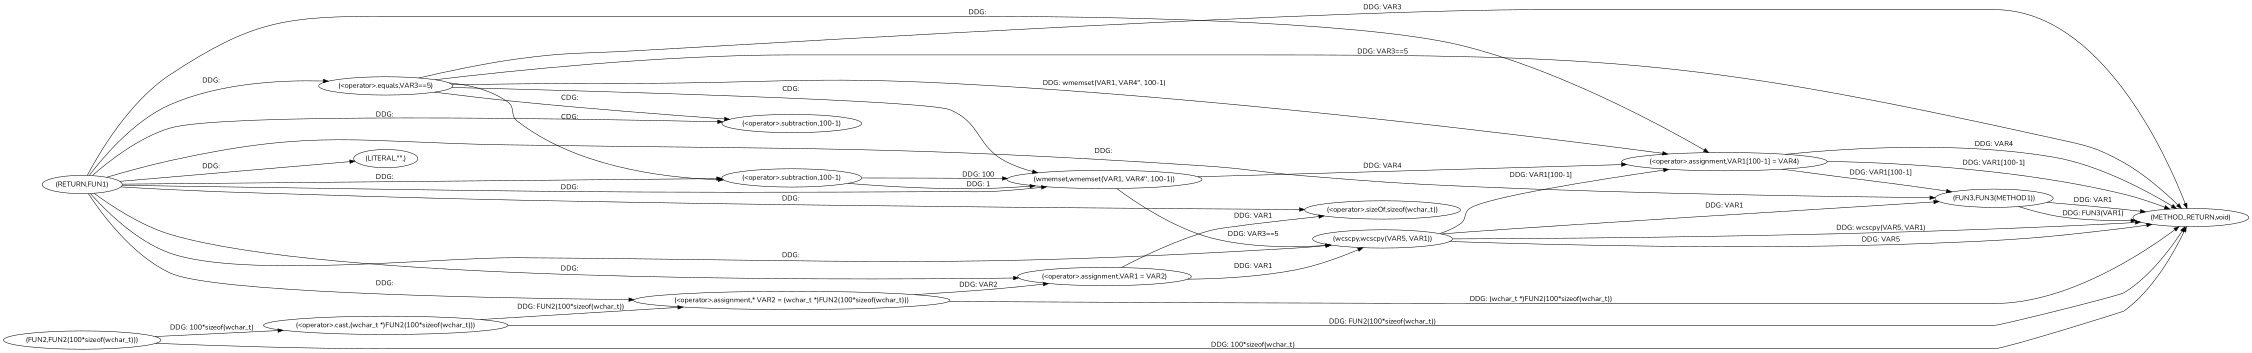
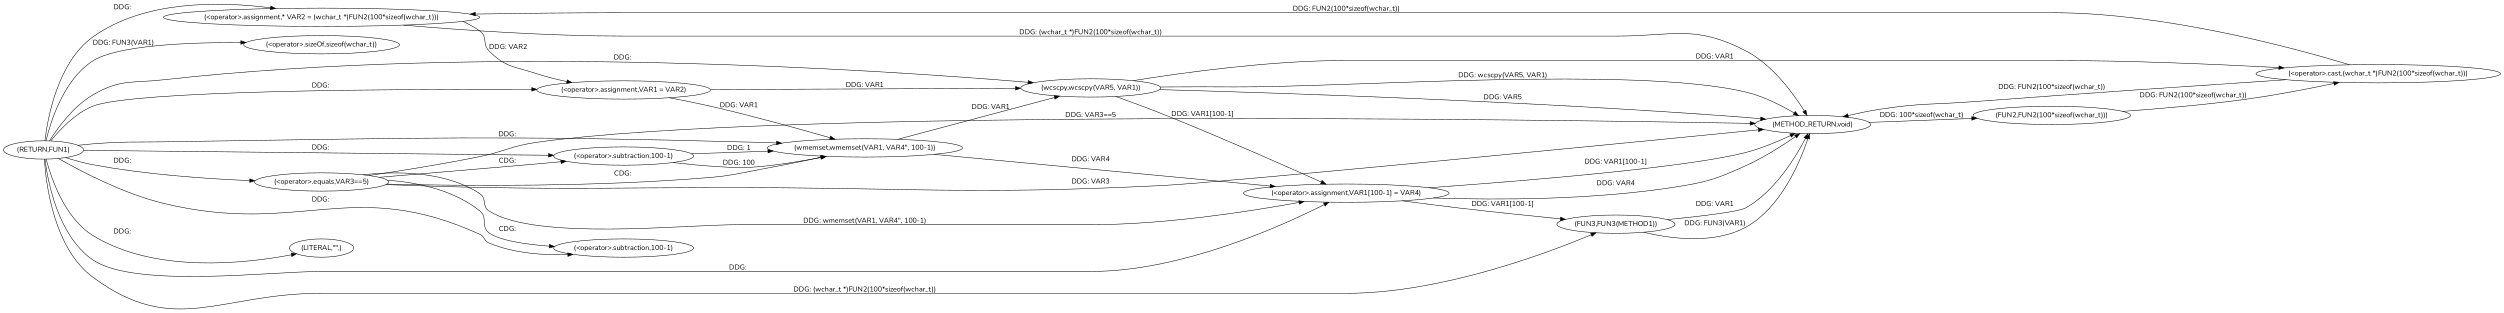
(1104, 151) -> (865, 289)
(792, 199) -> (123, 43)
(1688, 217) -> (1706, 60)
(1217, 229) -> (750, 116)
(1253, 234) -> (991, 107)
(212, 328) -> (2193, 95)
(1193, 349) -> (1920, 120)
